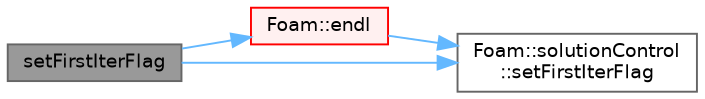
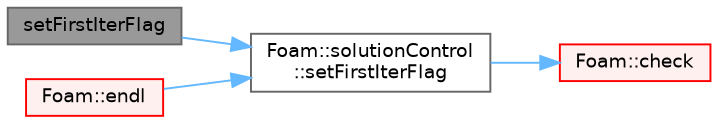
(207, 44) -> none
none -> (635, 63)
